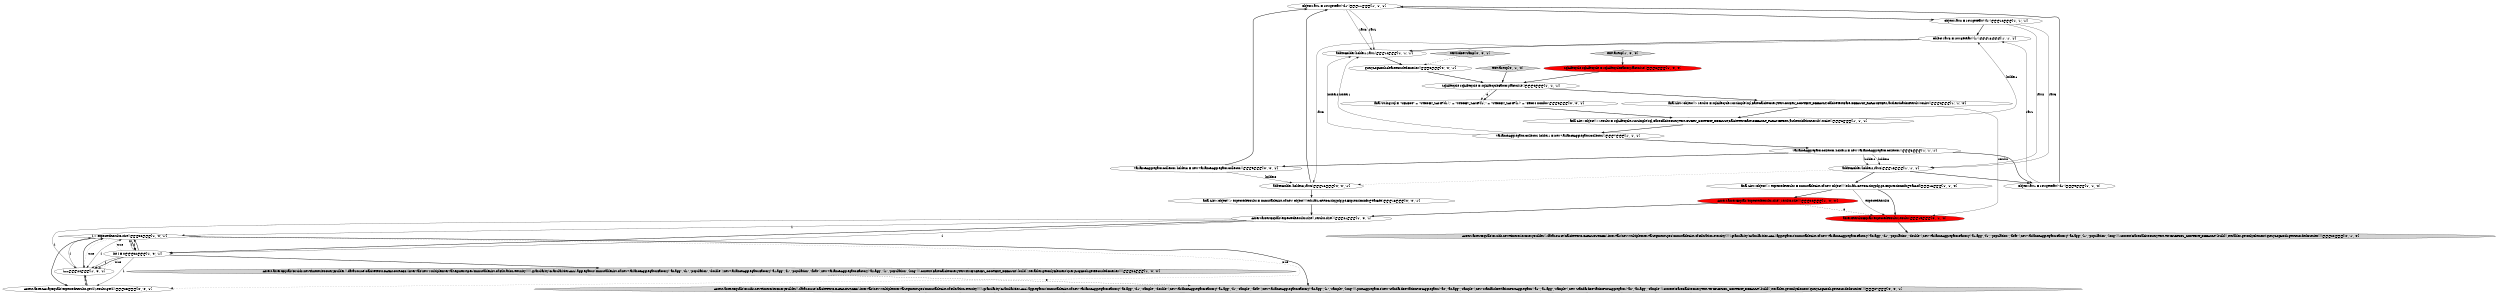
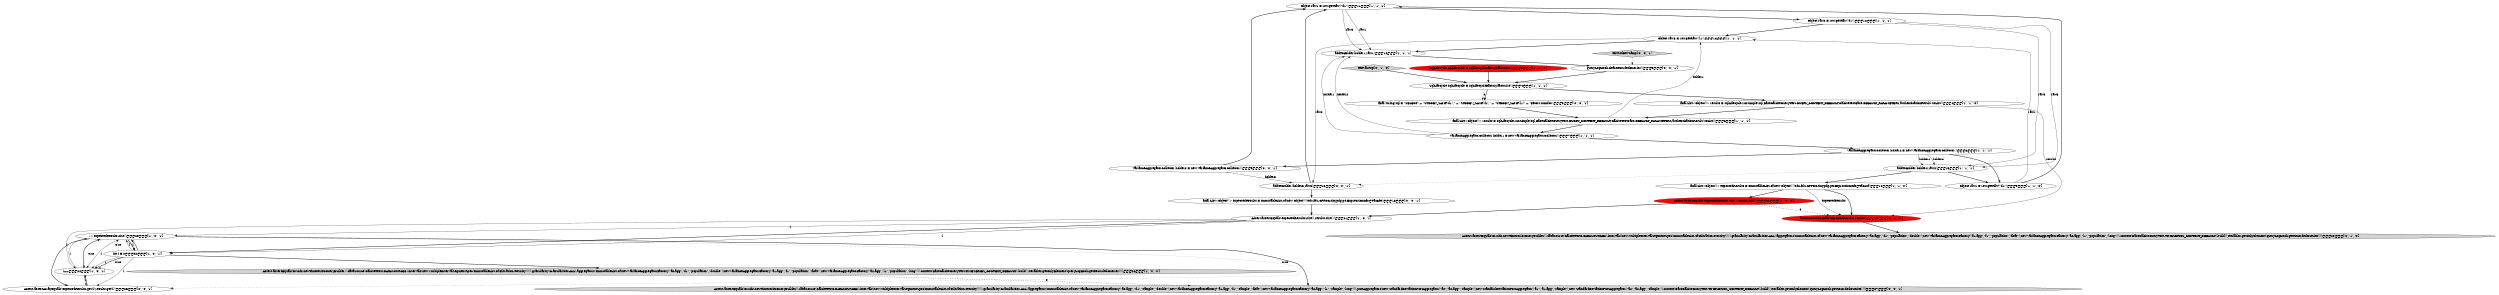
(1623, 54) -> none
(130, 236) -> (126, 236)
